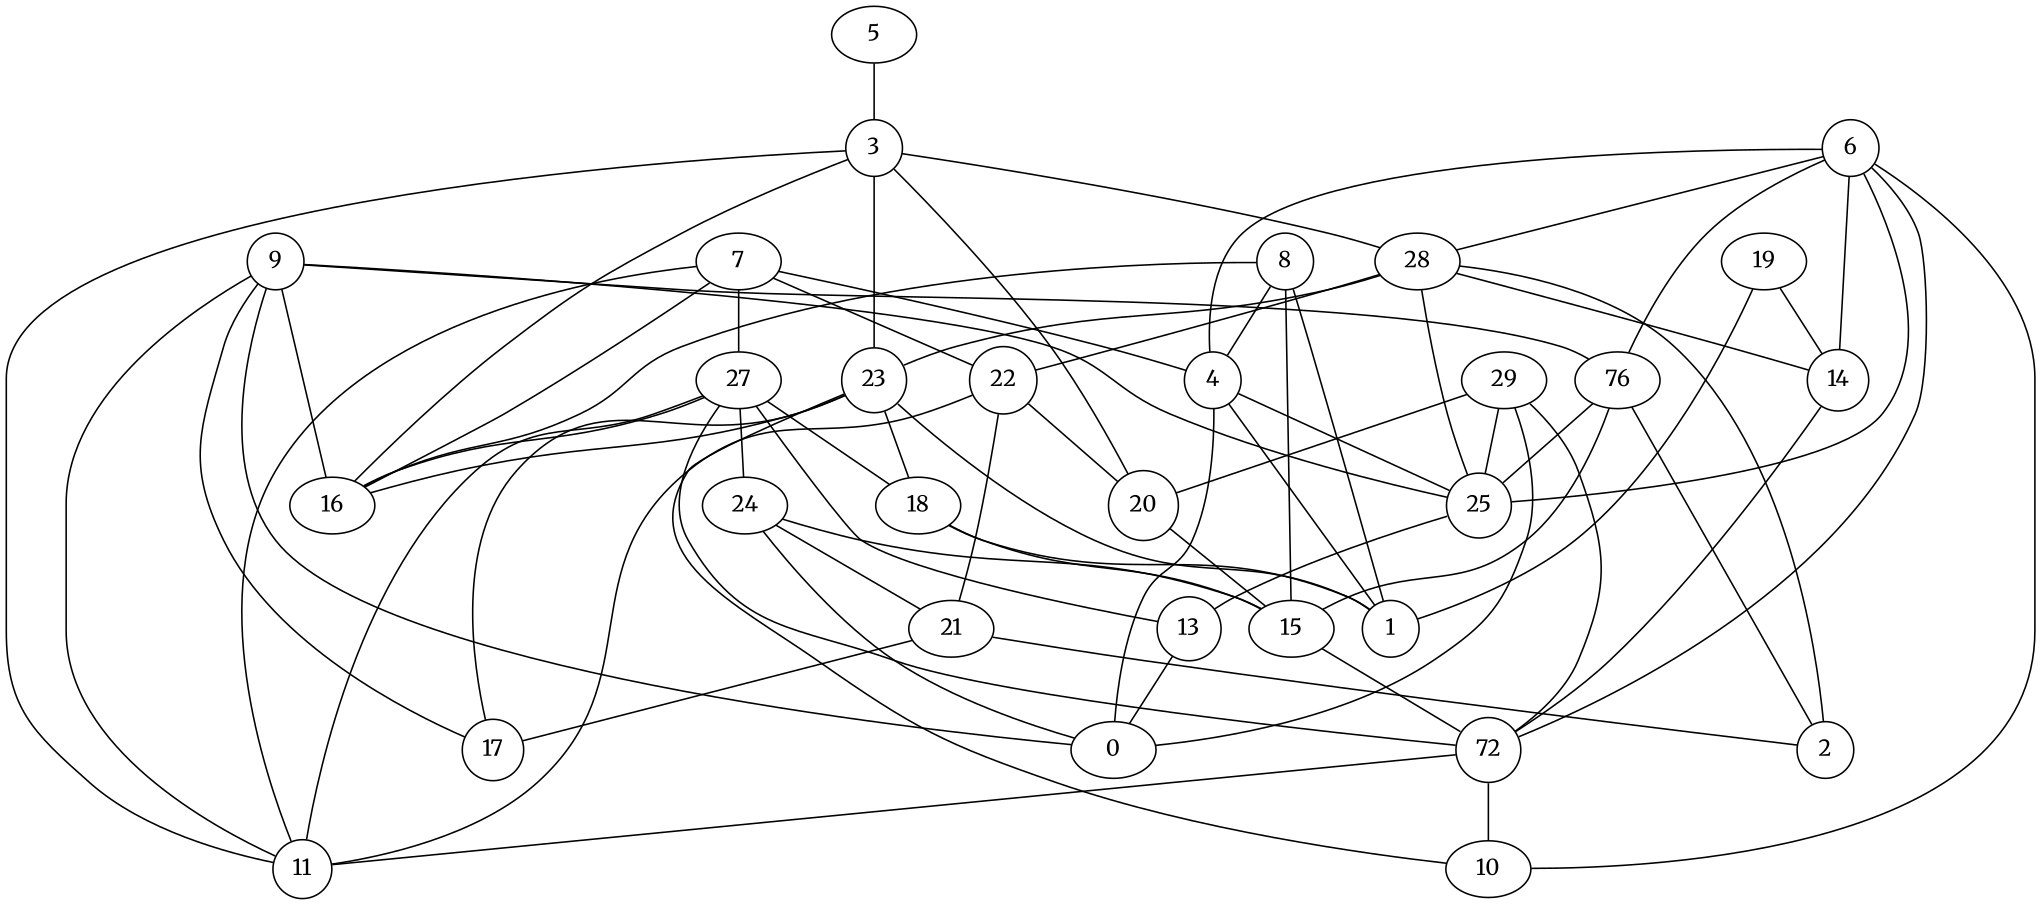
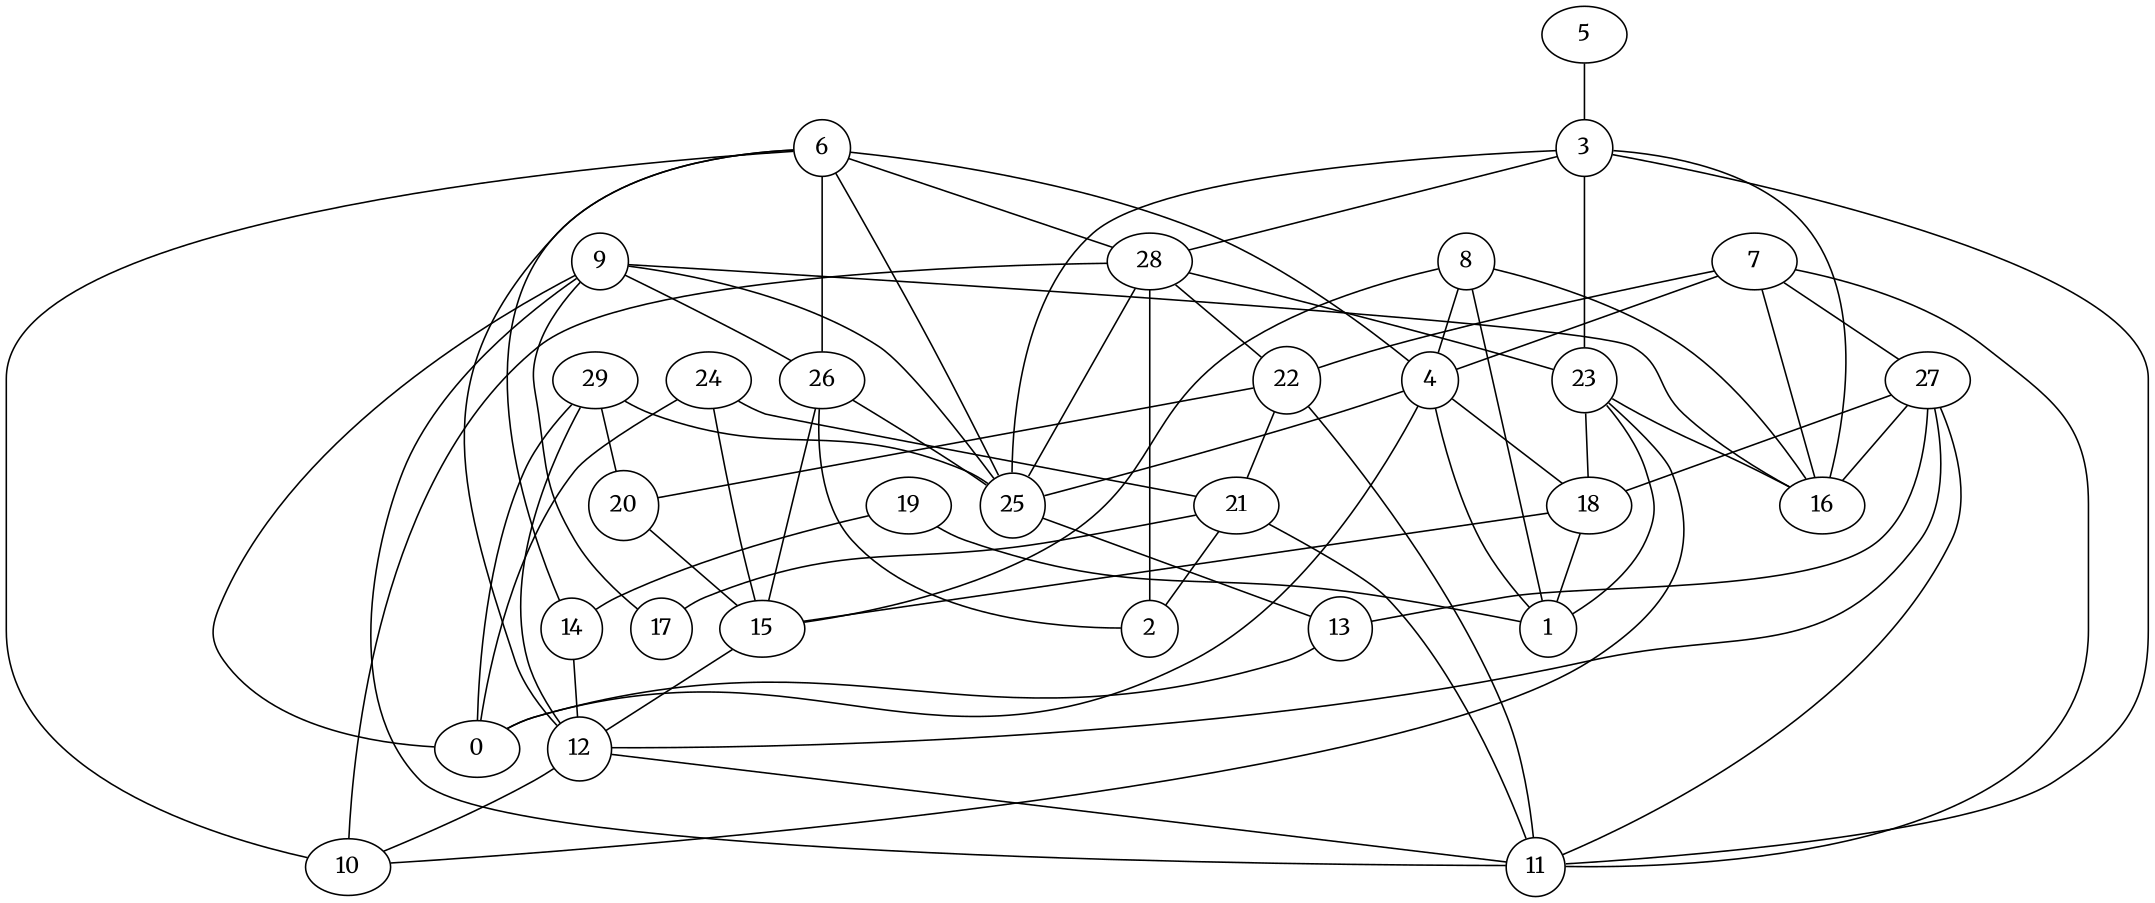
(1598, 311) -> (555, 338)
(1024, 312) -> (1192, 193)
(1618, 380) -> (822, 380)
none -> (1518, 450)
(742, 451) -> none
(516, 472) -> none
none -> (1431, 653)
(1488, 750) -> (580, 749)
